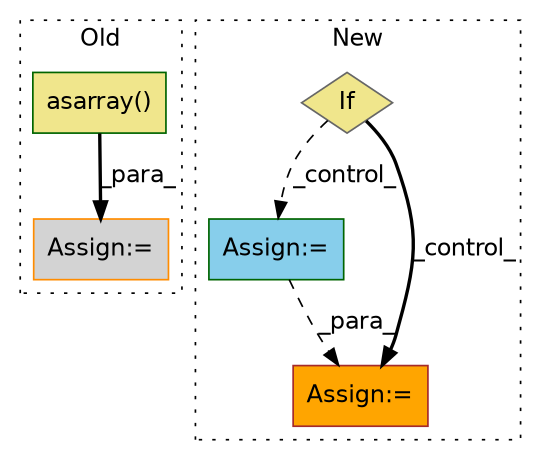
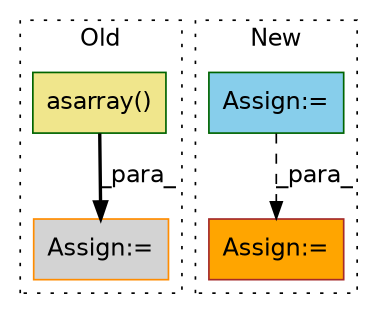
(347, 103) -> none
